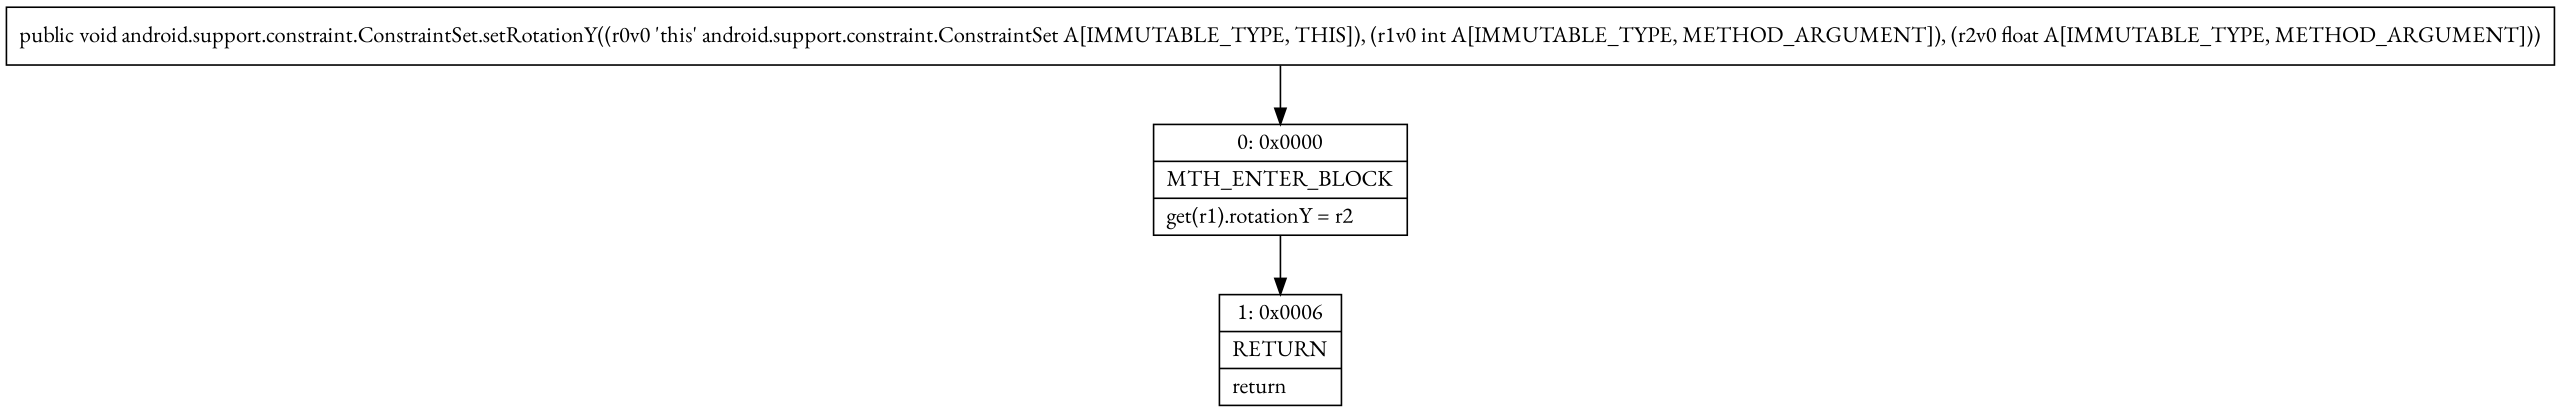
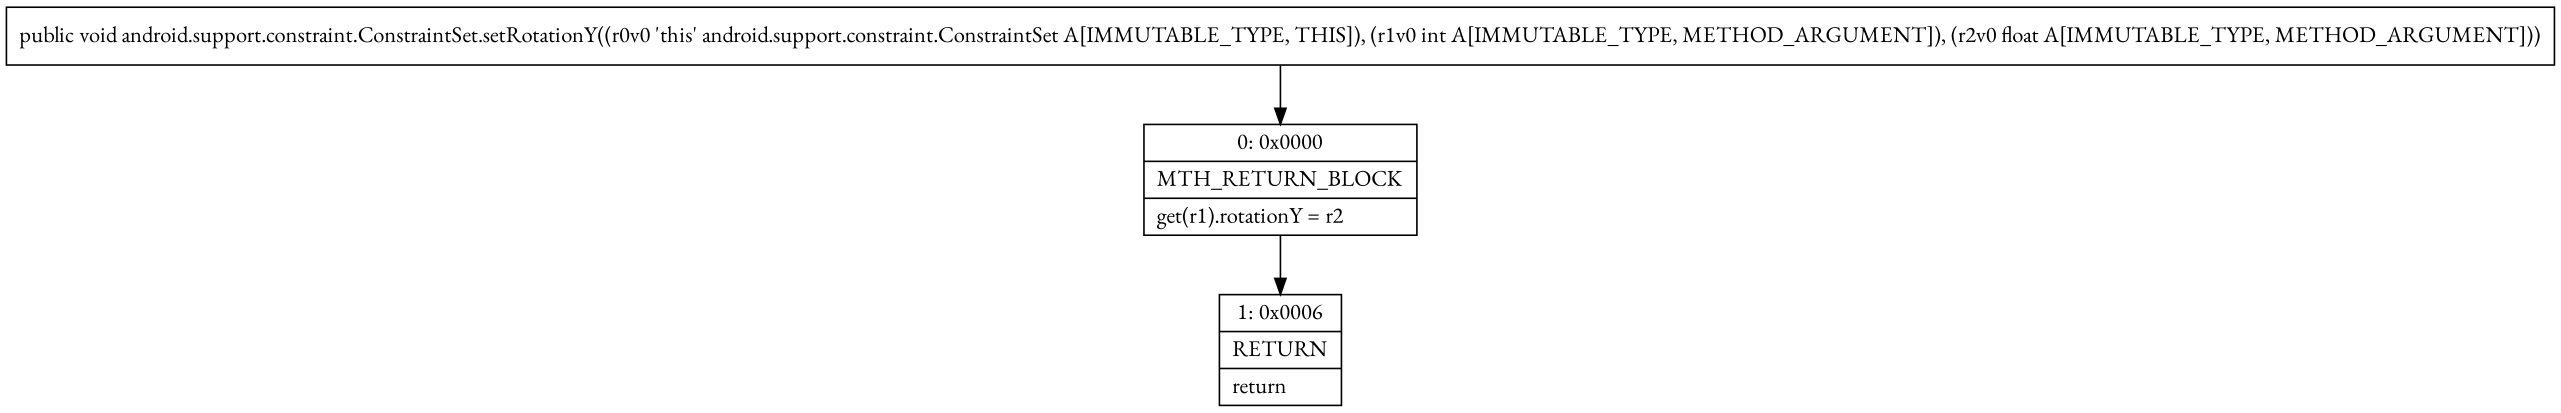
(1280, 179) -> (1280, 179)
